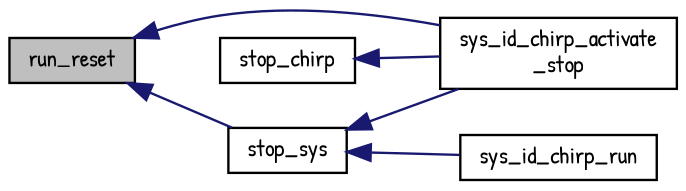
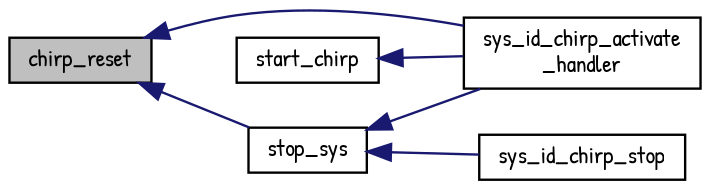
(559, 53) -> (582, 53)
(72, 60) -> (80, 60)
(288, 60) -> (308, 60)
(559, 157) -> (582, 157)
